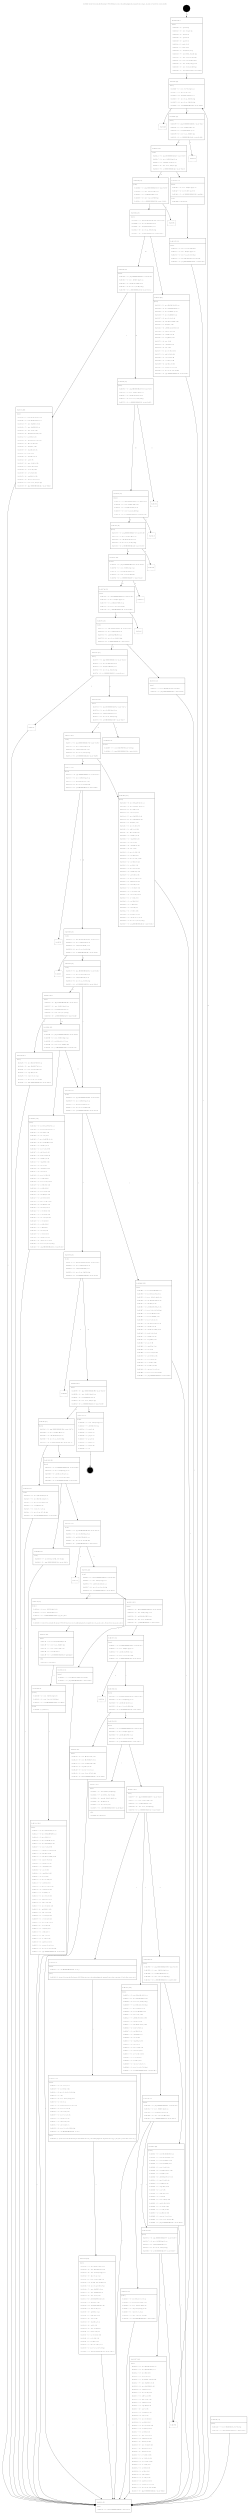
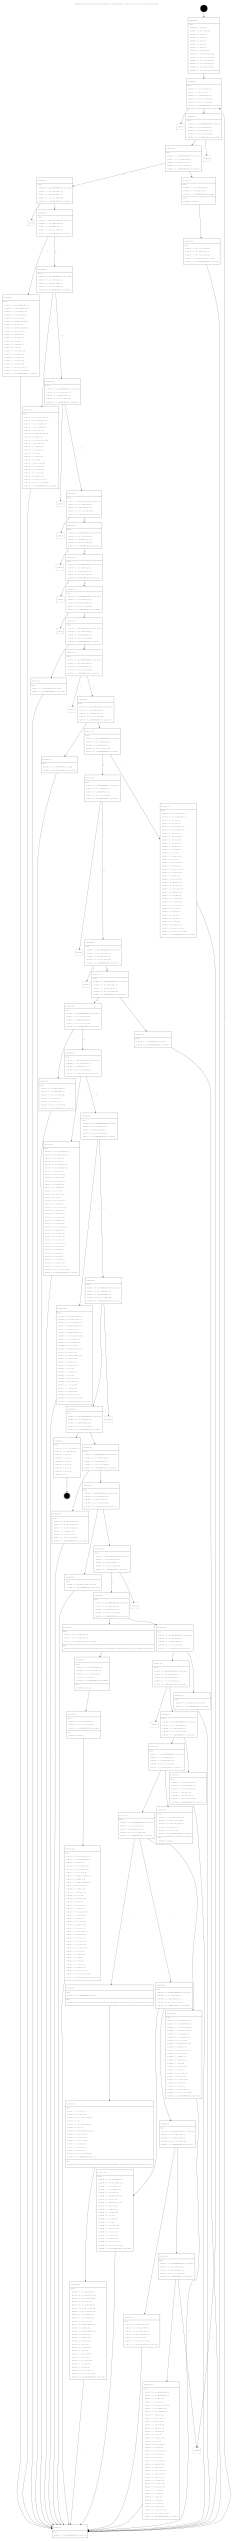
(82, 1037) -> (133, 1014)
(12, 1651) -> (37, 1653)
